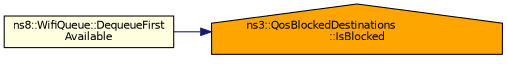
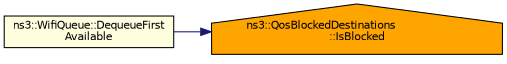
(89, 32) -> (89, 32)
